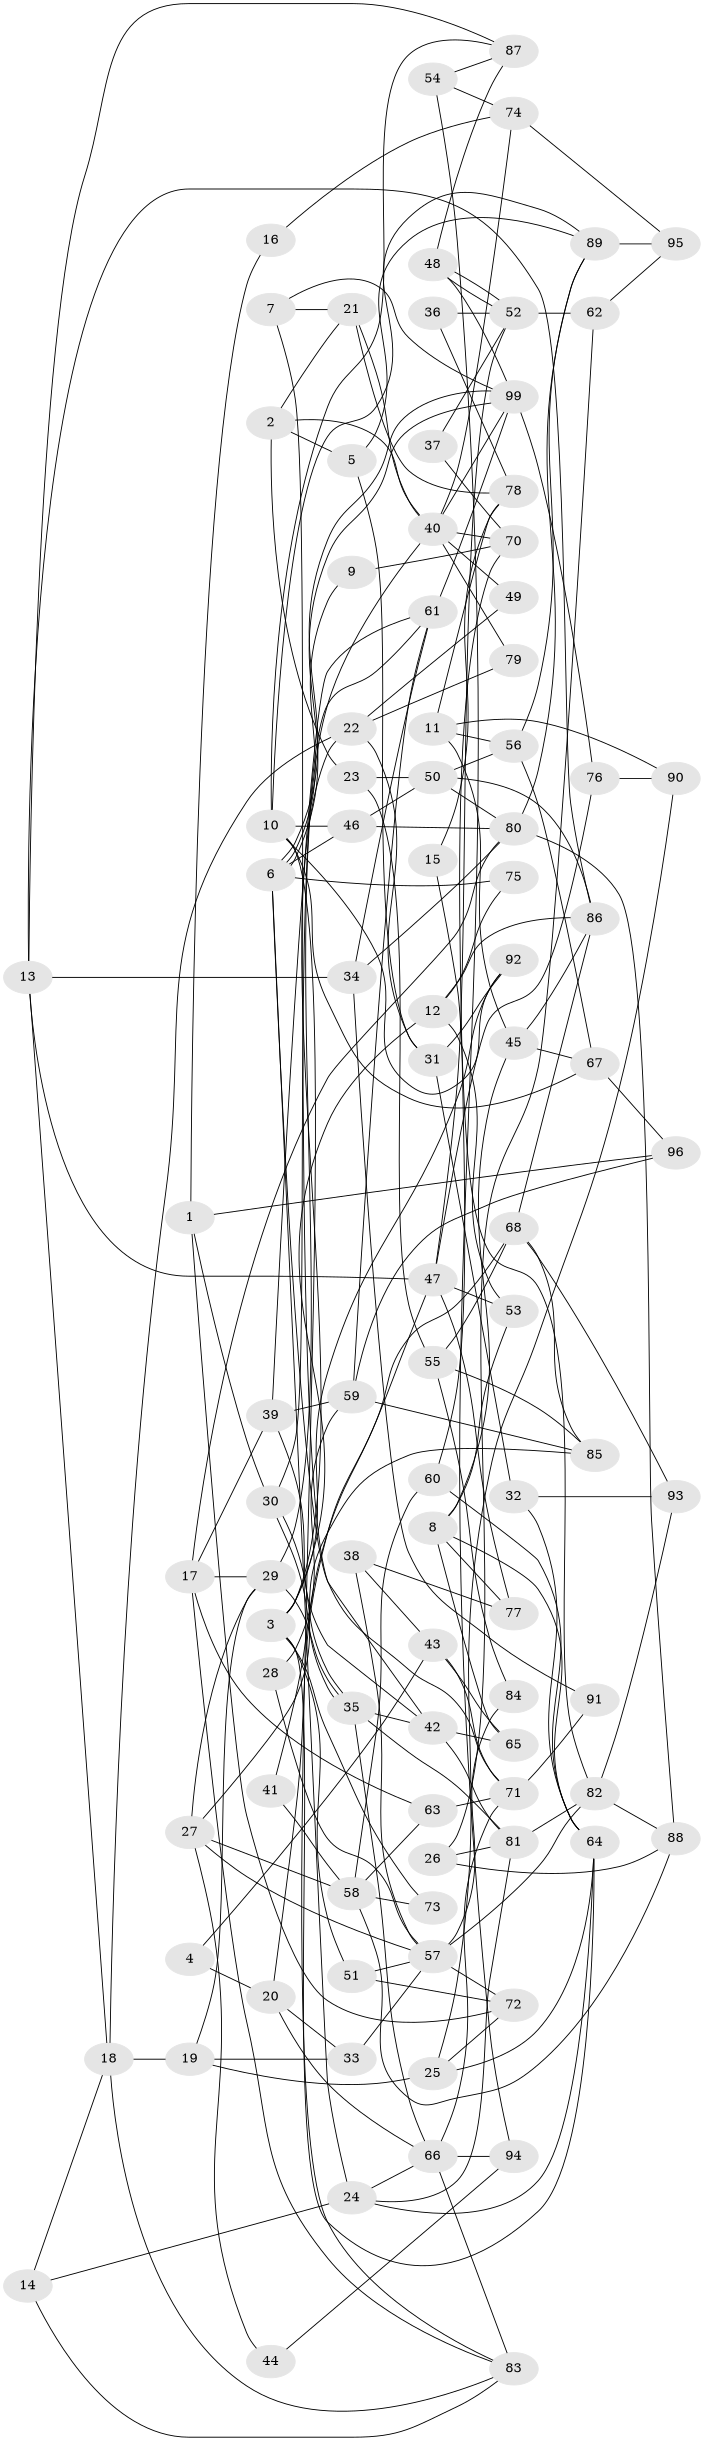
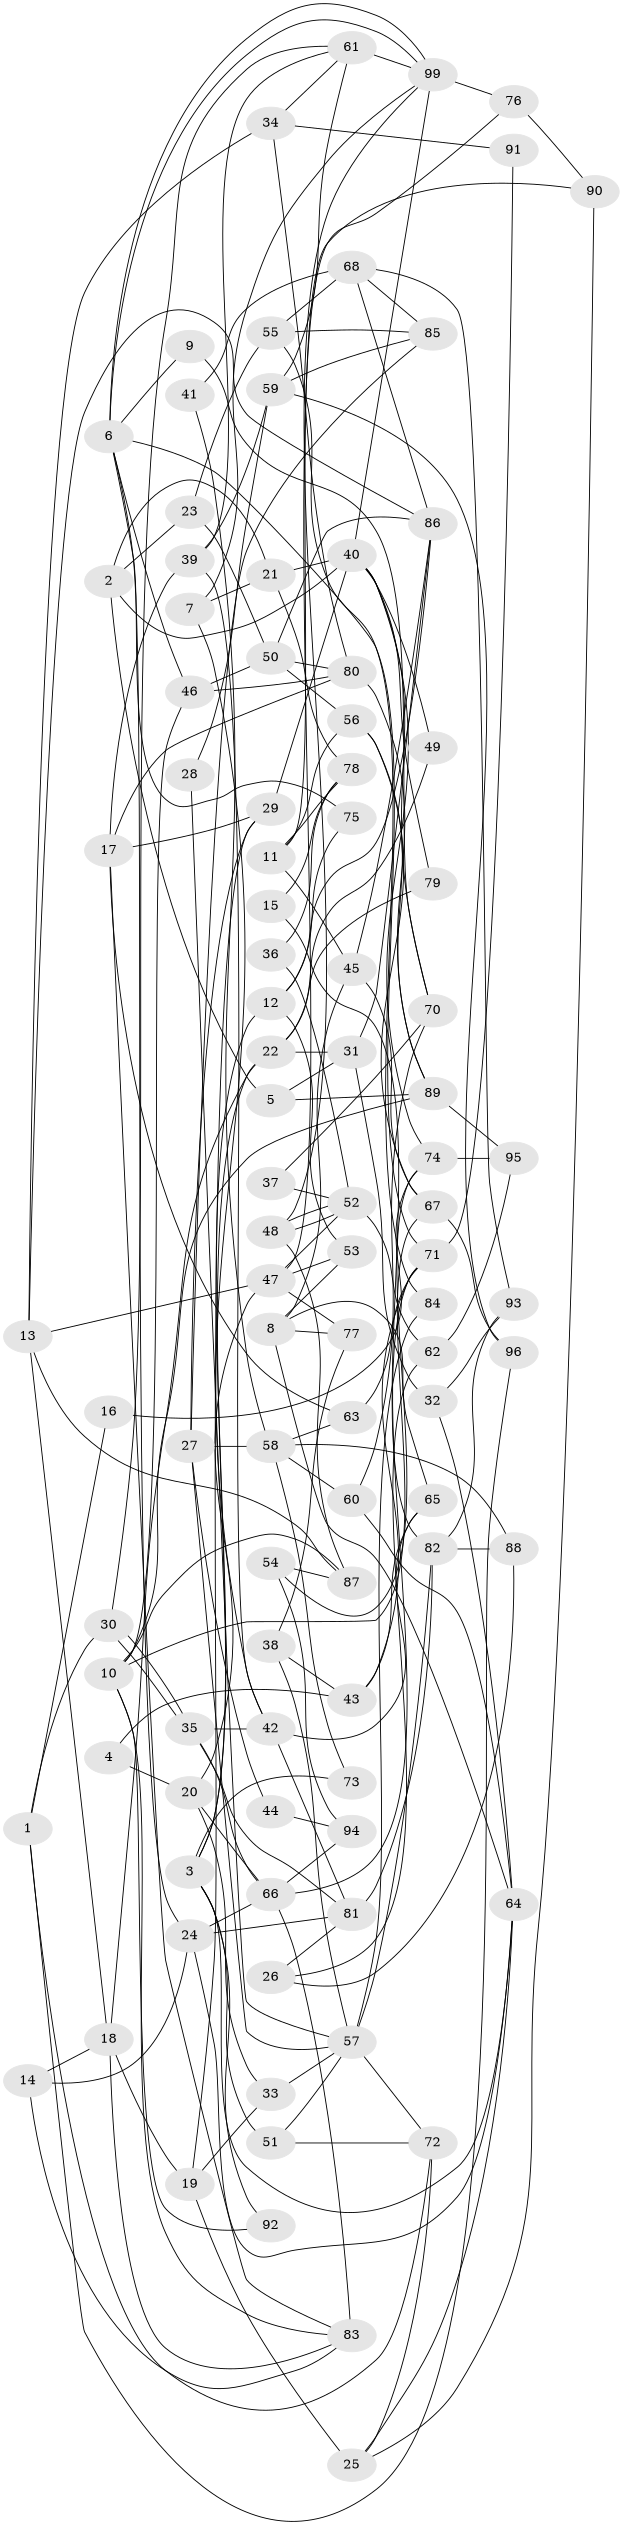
(475, 1011) -> (401, 790)
(649, 1306) -> none
(312, 1642) -> none
